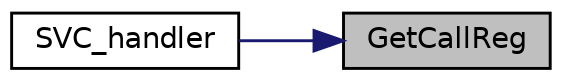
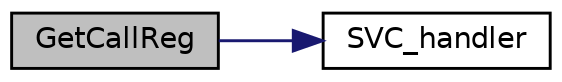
(276, 41) -> (256, 41)
